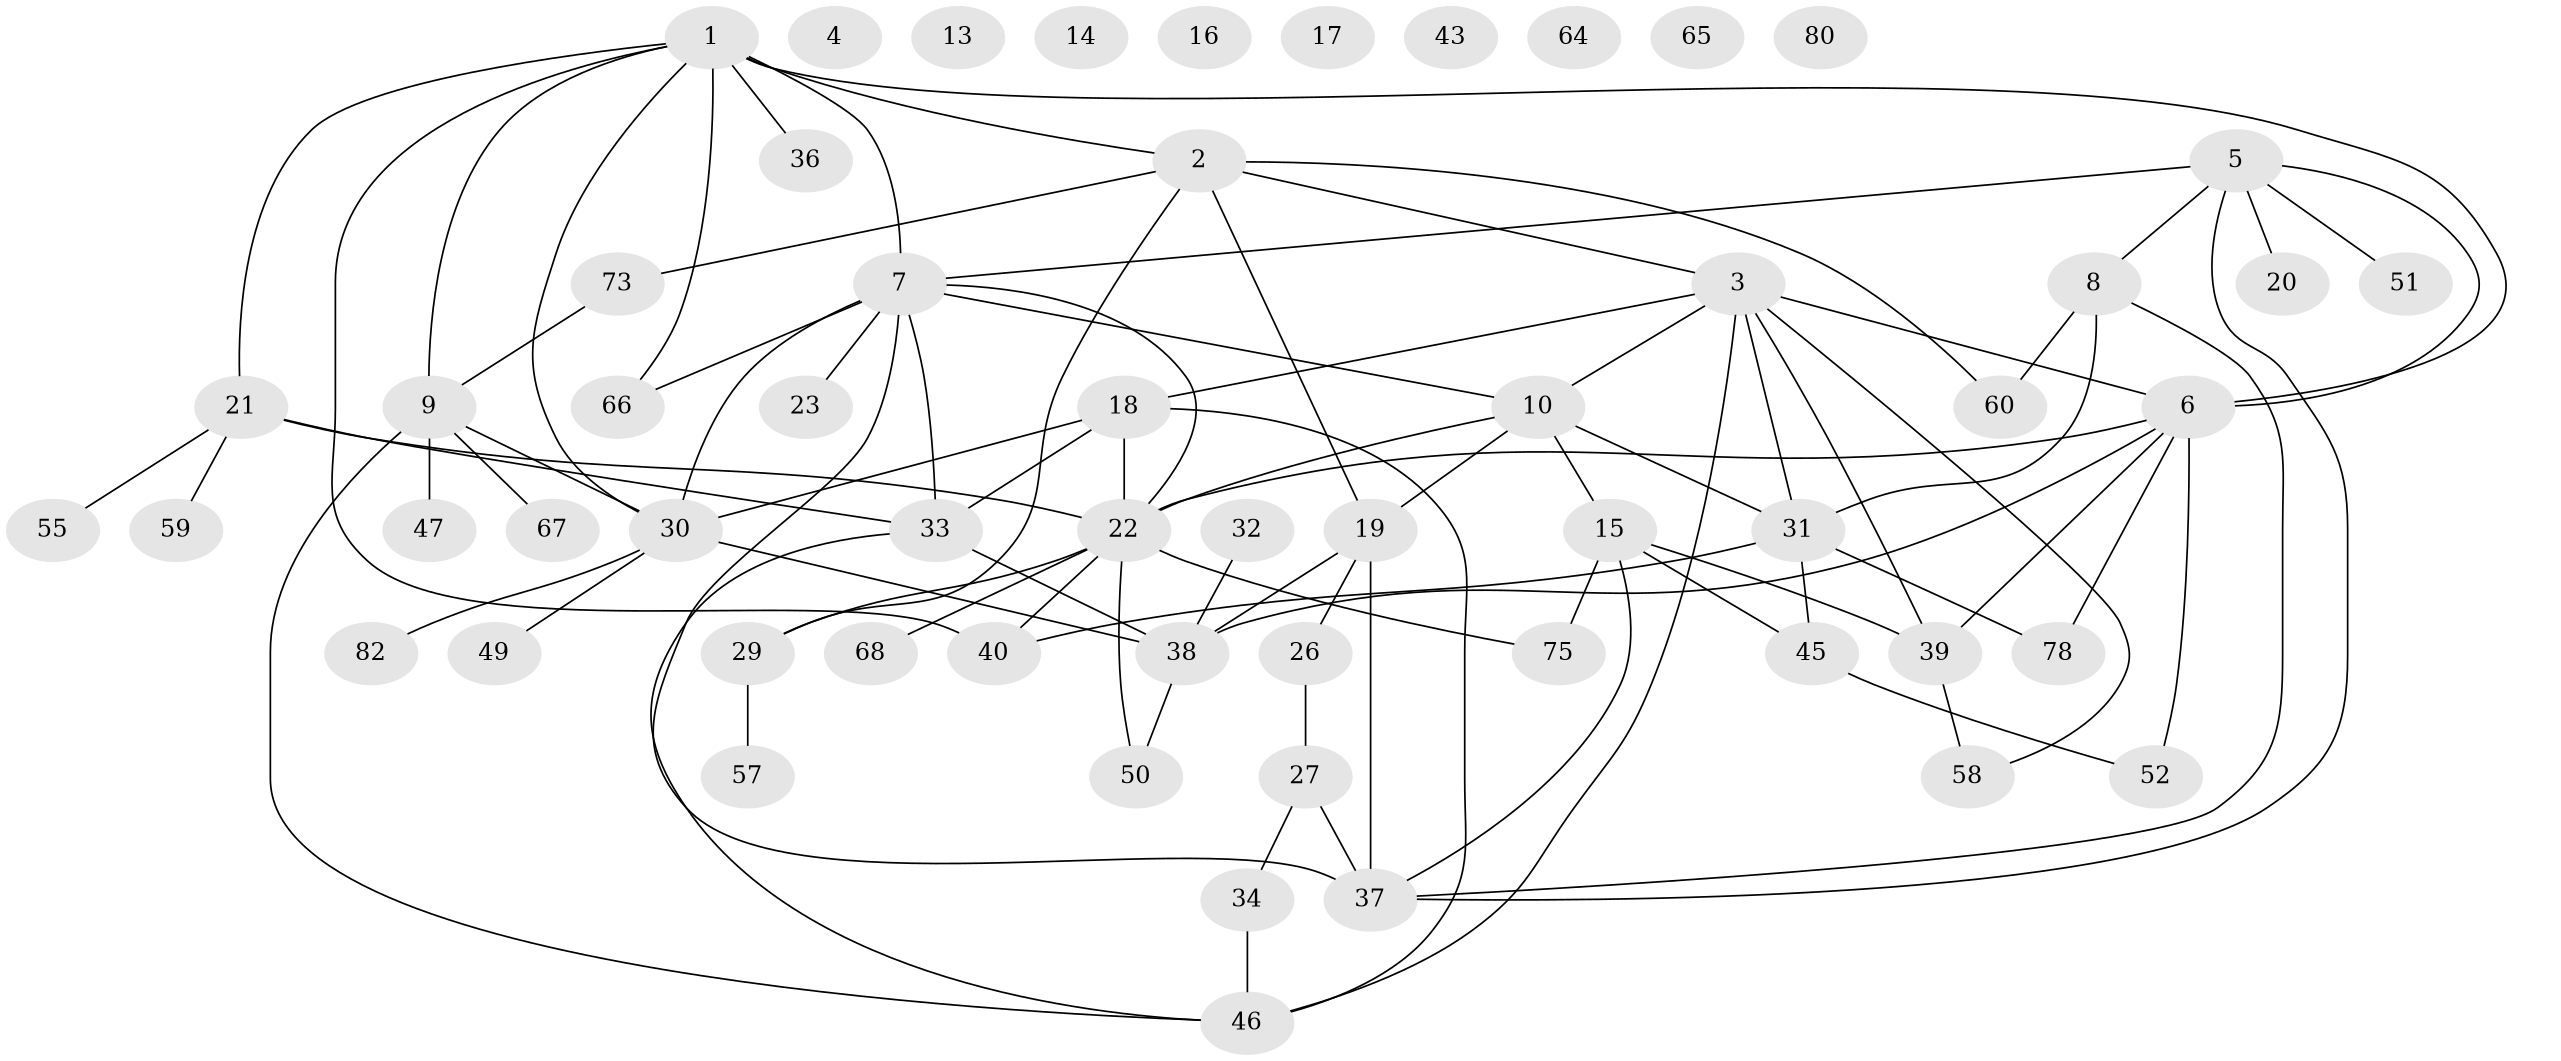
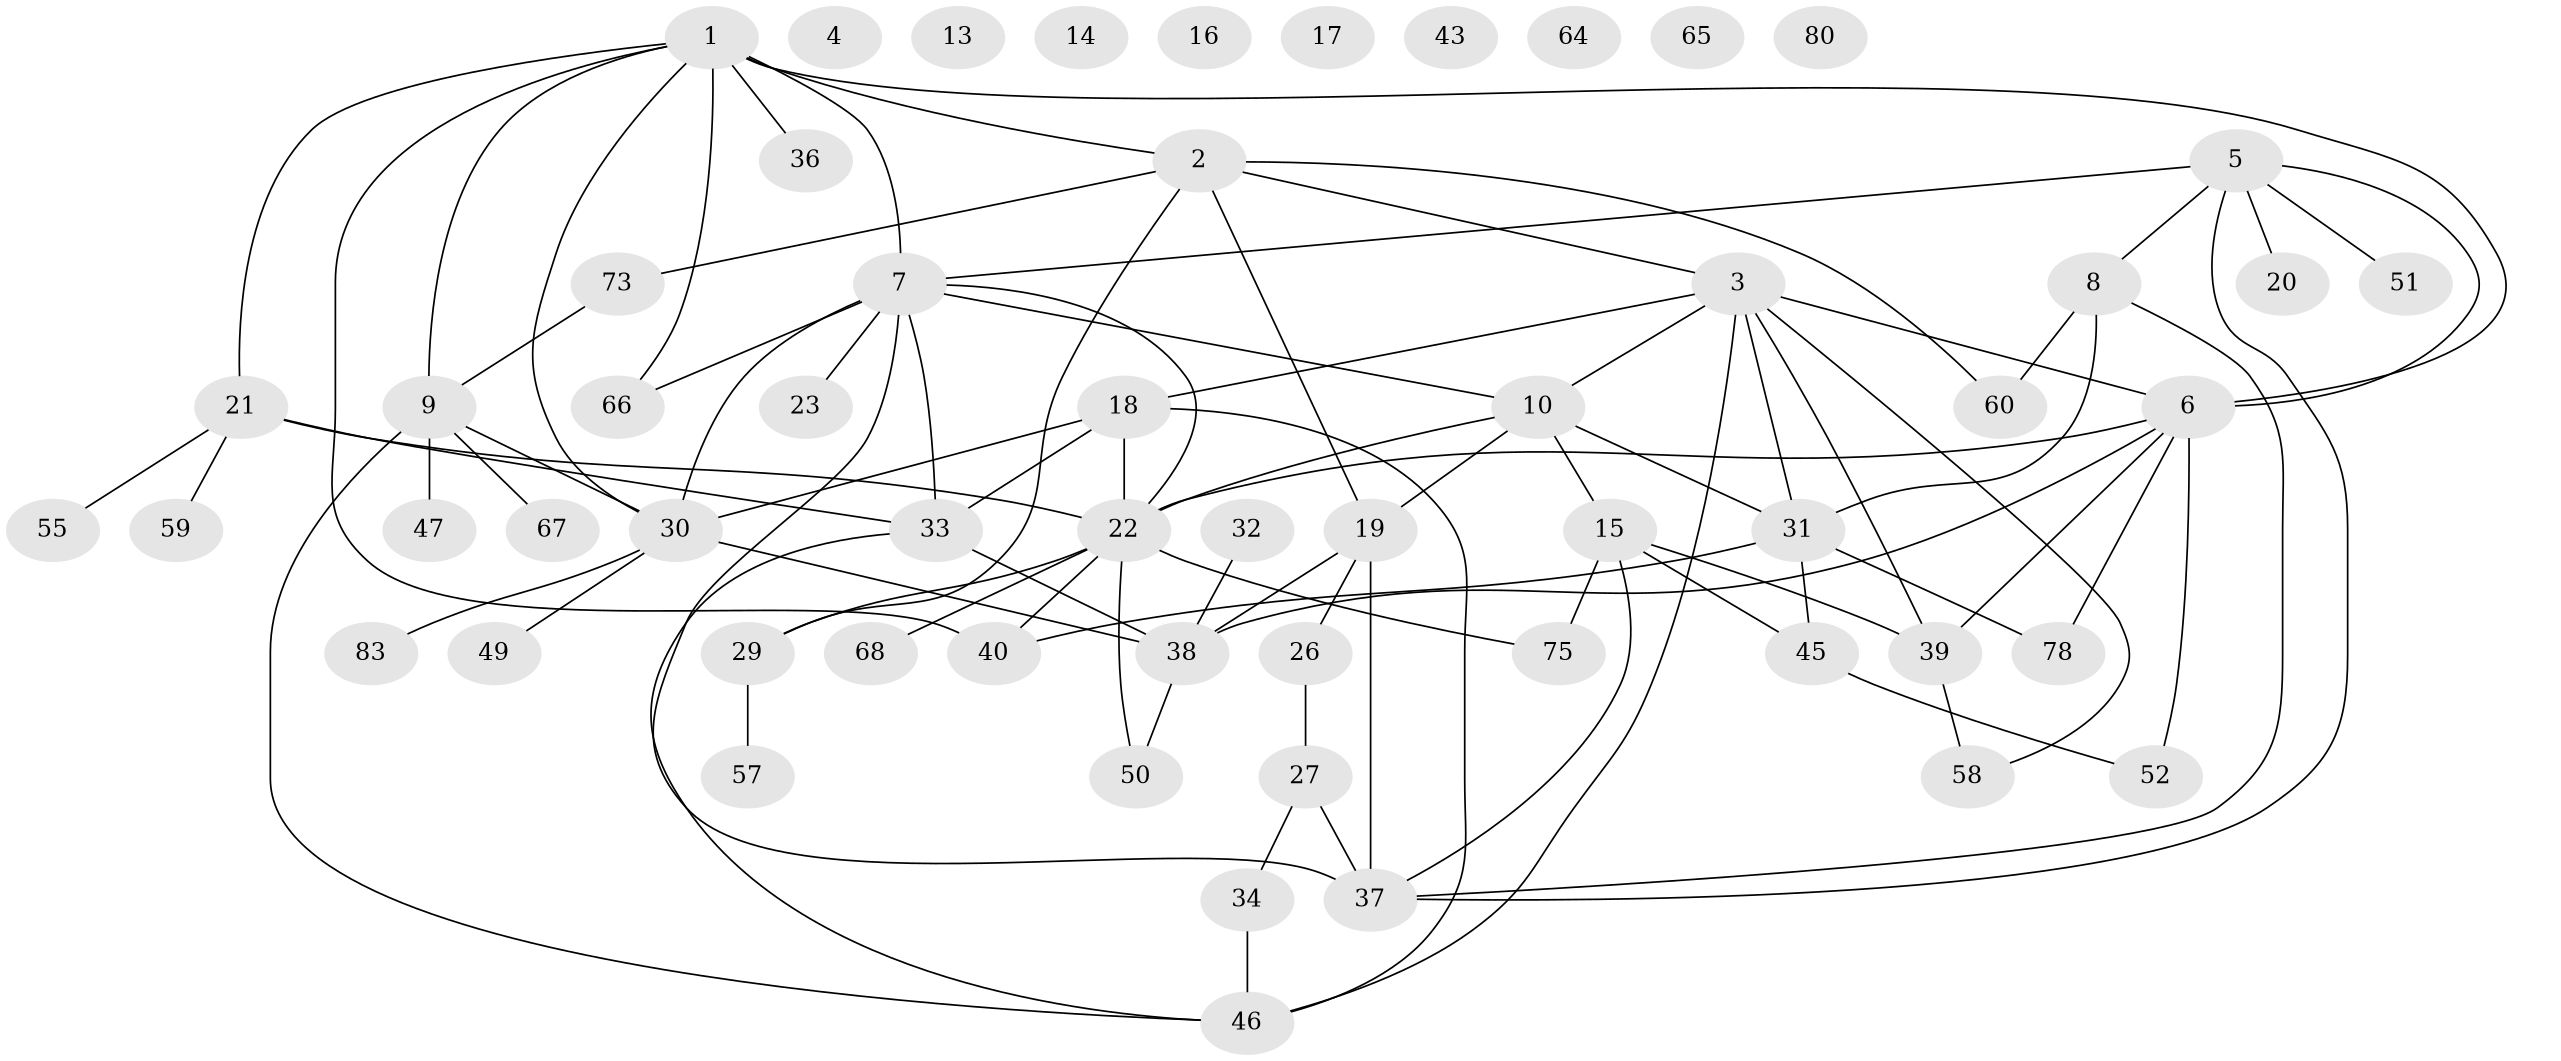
(371, 654) -> (371, 654)
